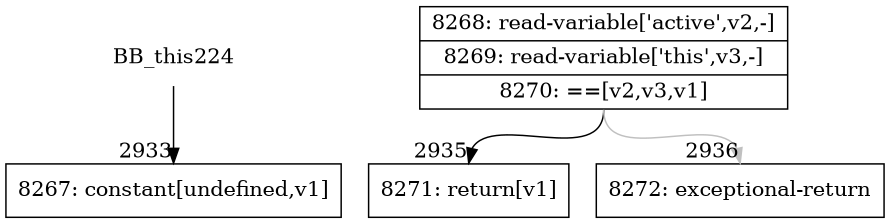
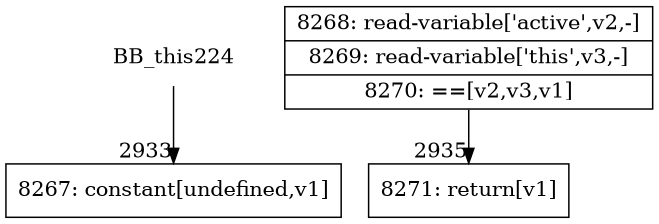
(740, 191) -> none
